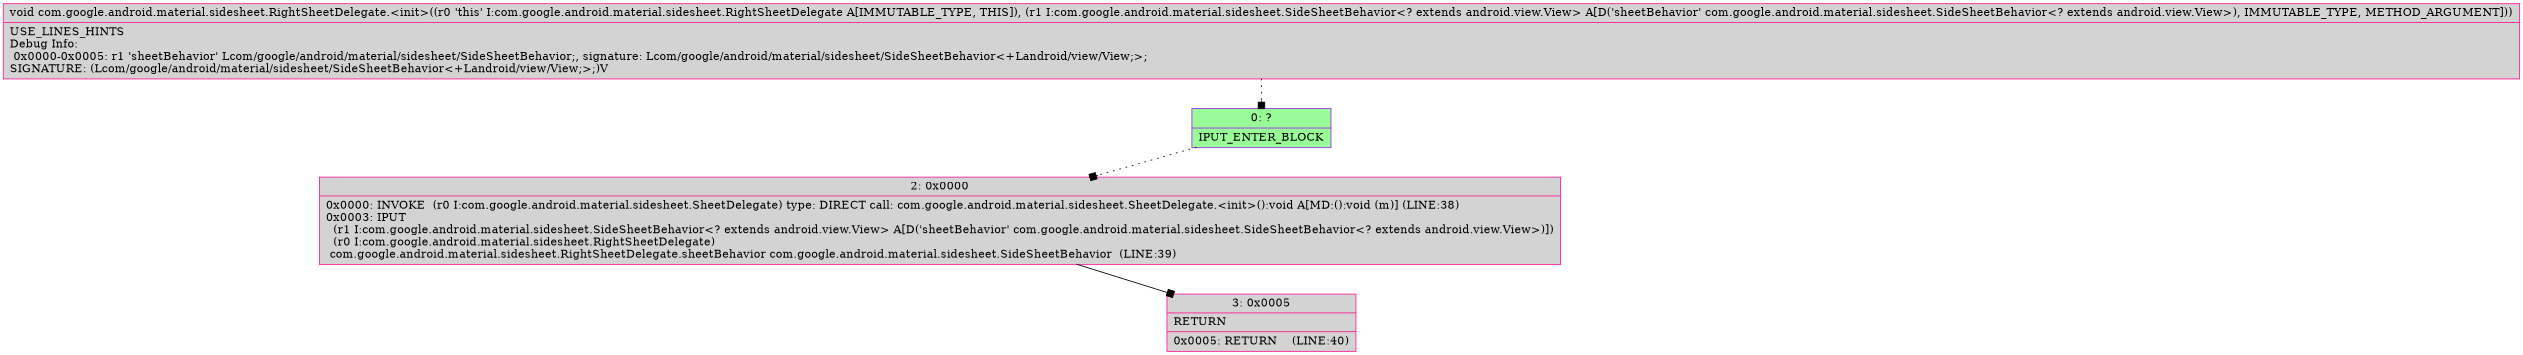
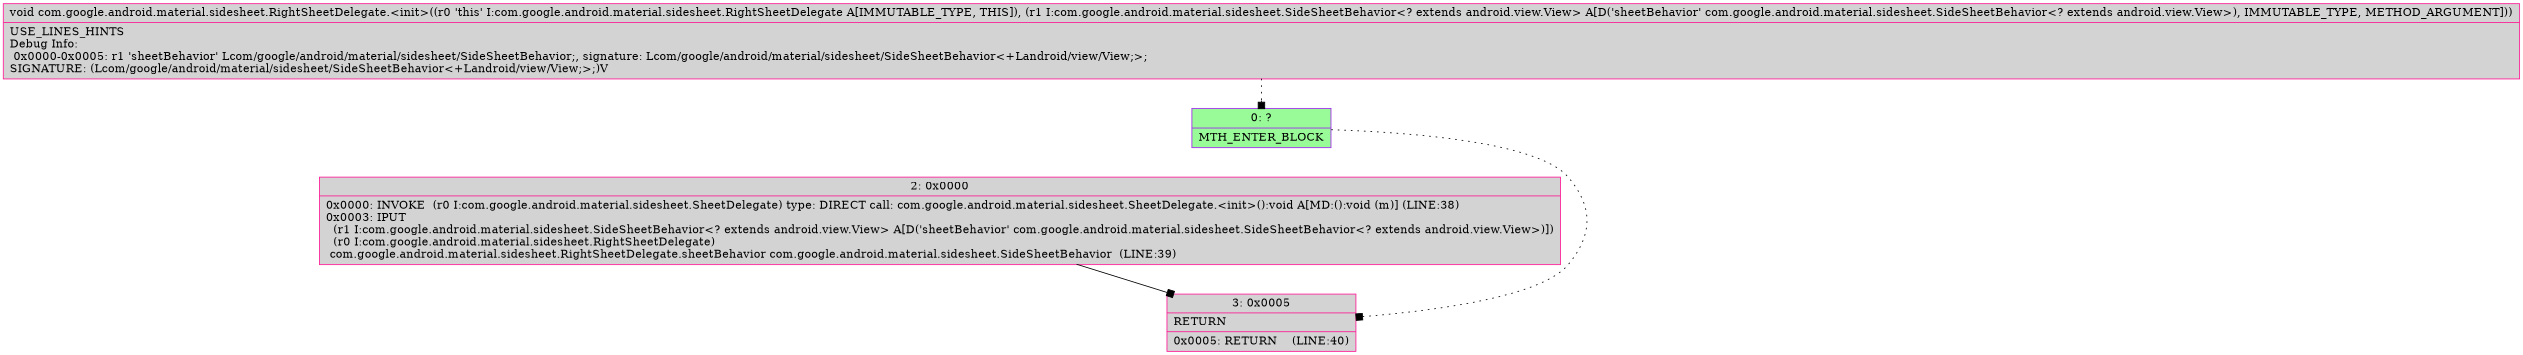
(1261, 137) -> (1261, 137)
(1147, 161) -> (1584, 205)
